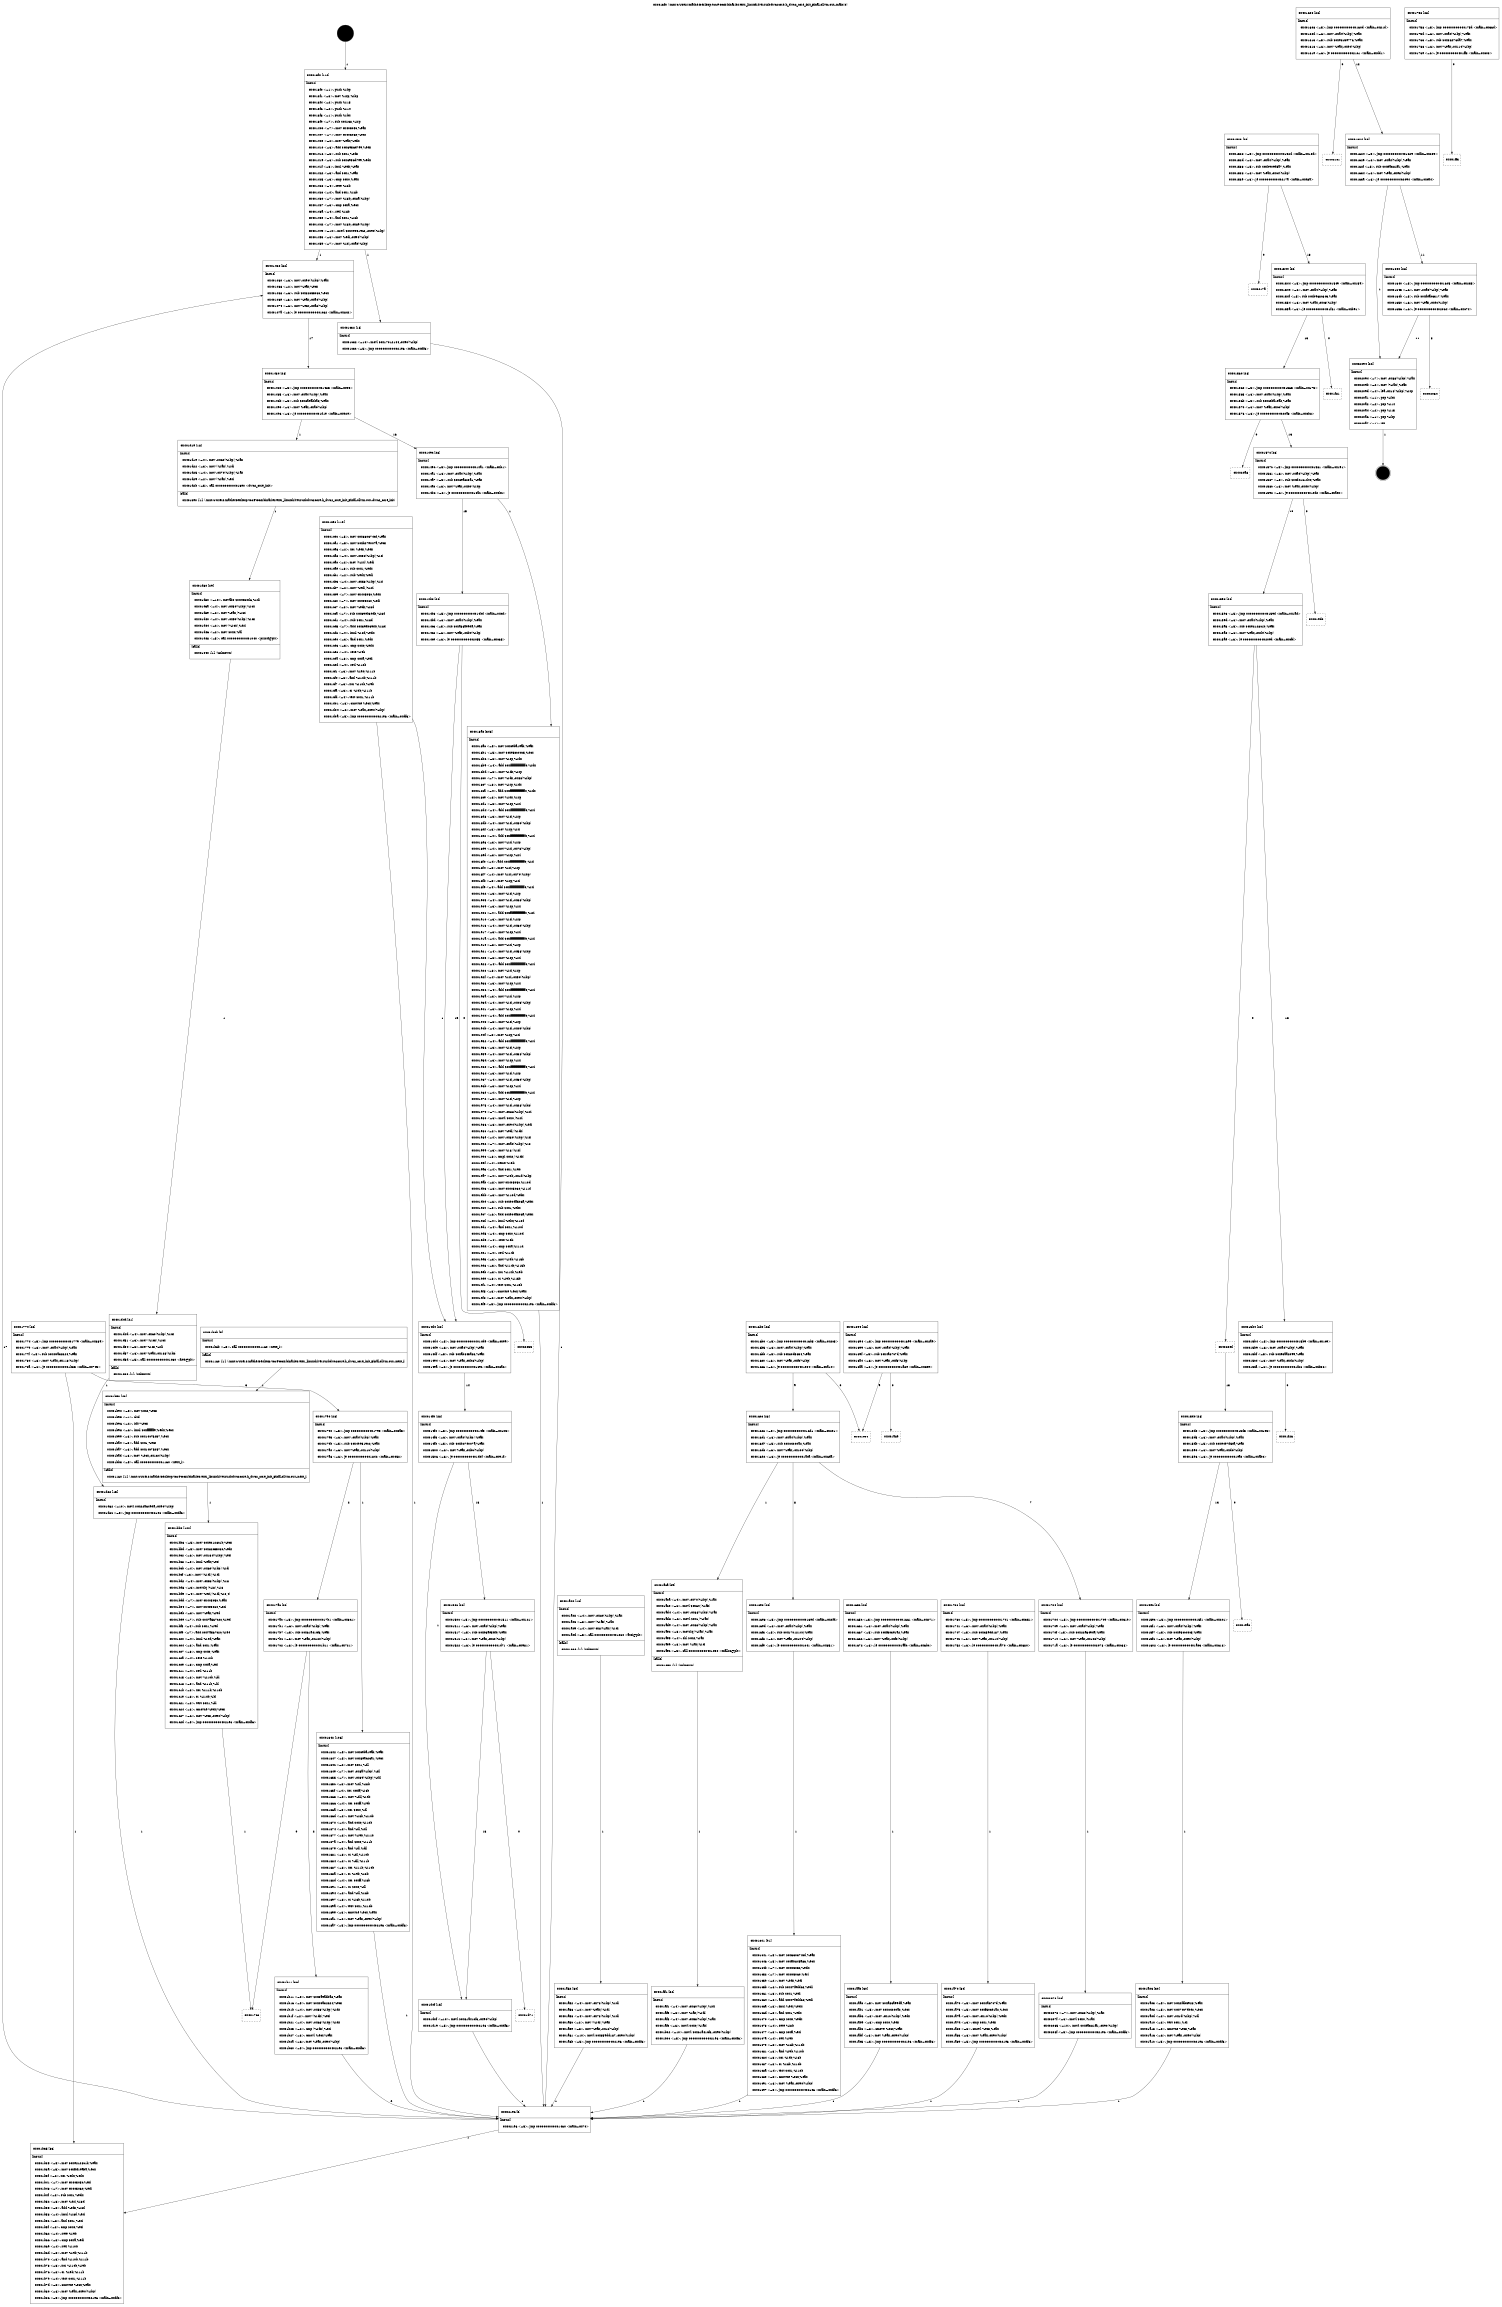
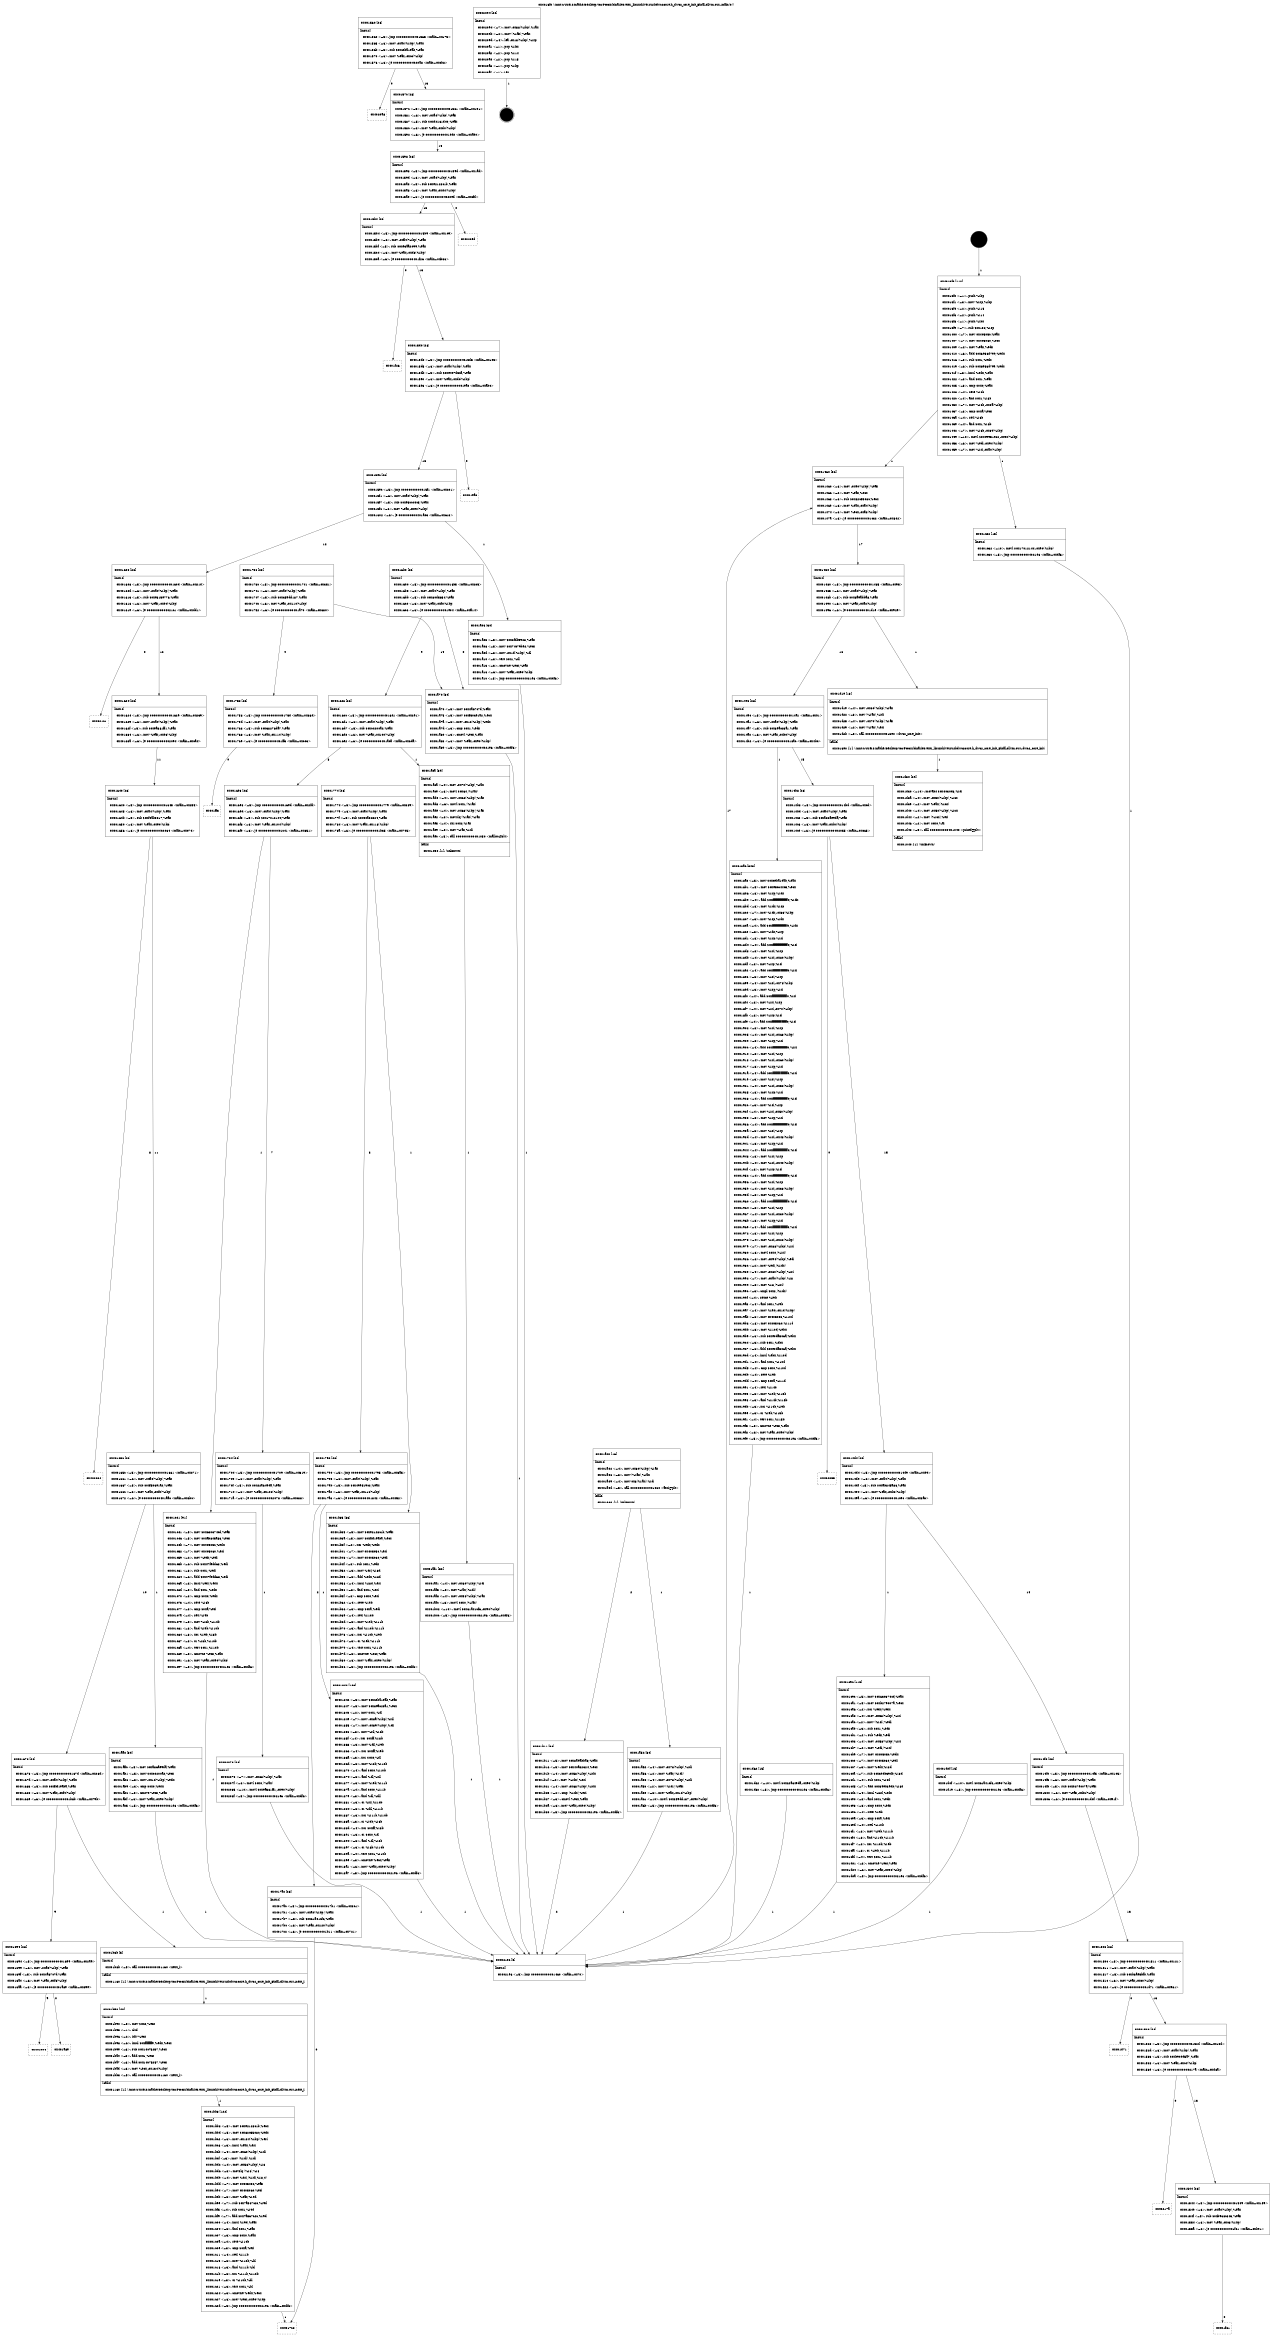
(1377, 271) -> none
(1409, 336) -> (153, 1144)
(1296, 341) -> none
none -> (286, 542)
(1316, 620) -> none
none -> (279, 655)
(425, 1019) -> (885, 1589)
(153, 1347) -> none
(1225, 1381) -> (429, 302)
(846, 1399) -> (453, 652)
(971, 1497) -> (267, 1144)
(427, 1730) -> none
none -> (58, 1780)
(308, 1813) -> (608, 1624)
(476, 1824) -> (1157, 2008)
(989, 1832) -> (442, 652)
(312, 2171) -> (456, 1817)
